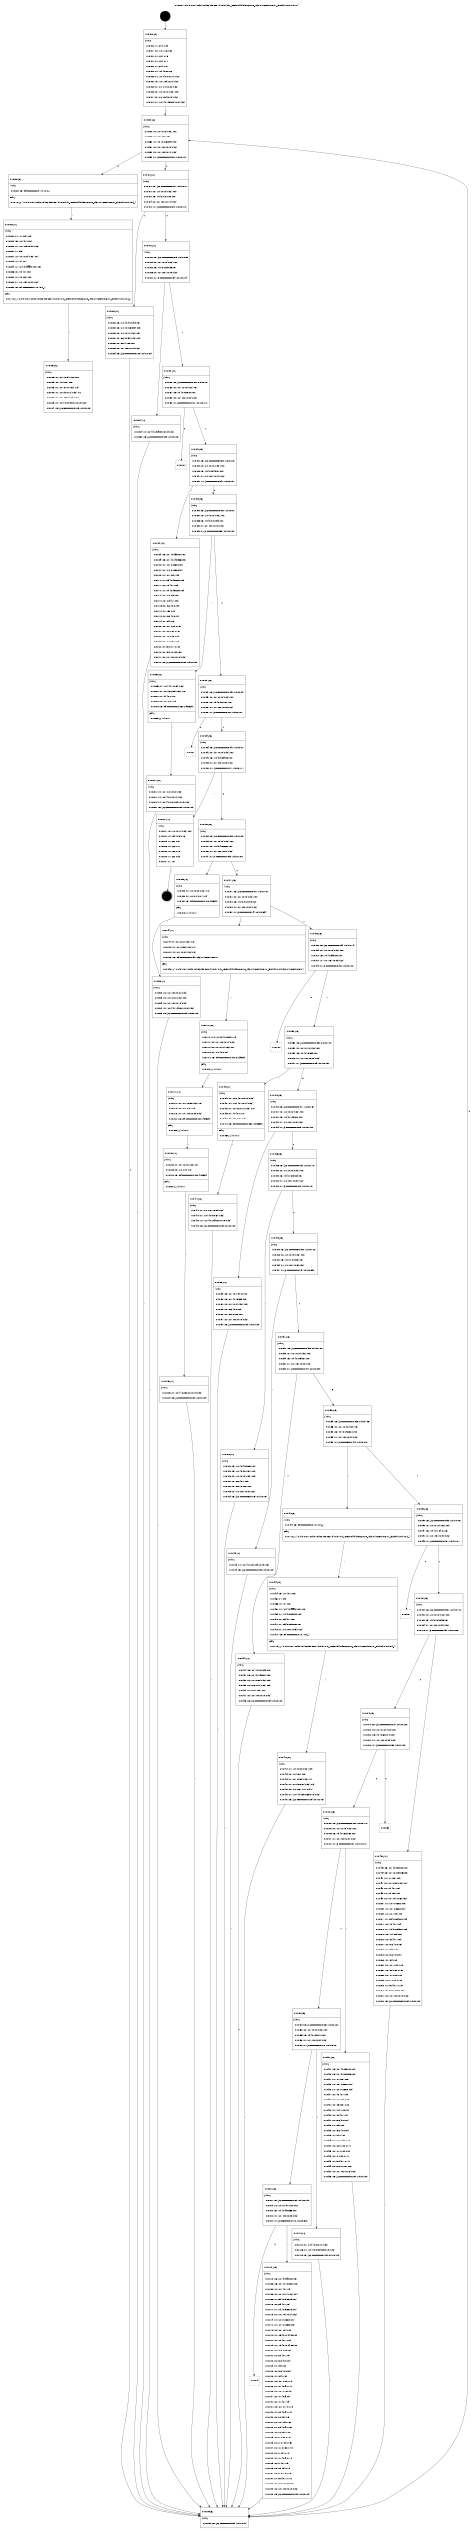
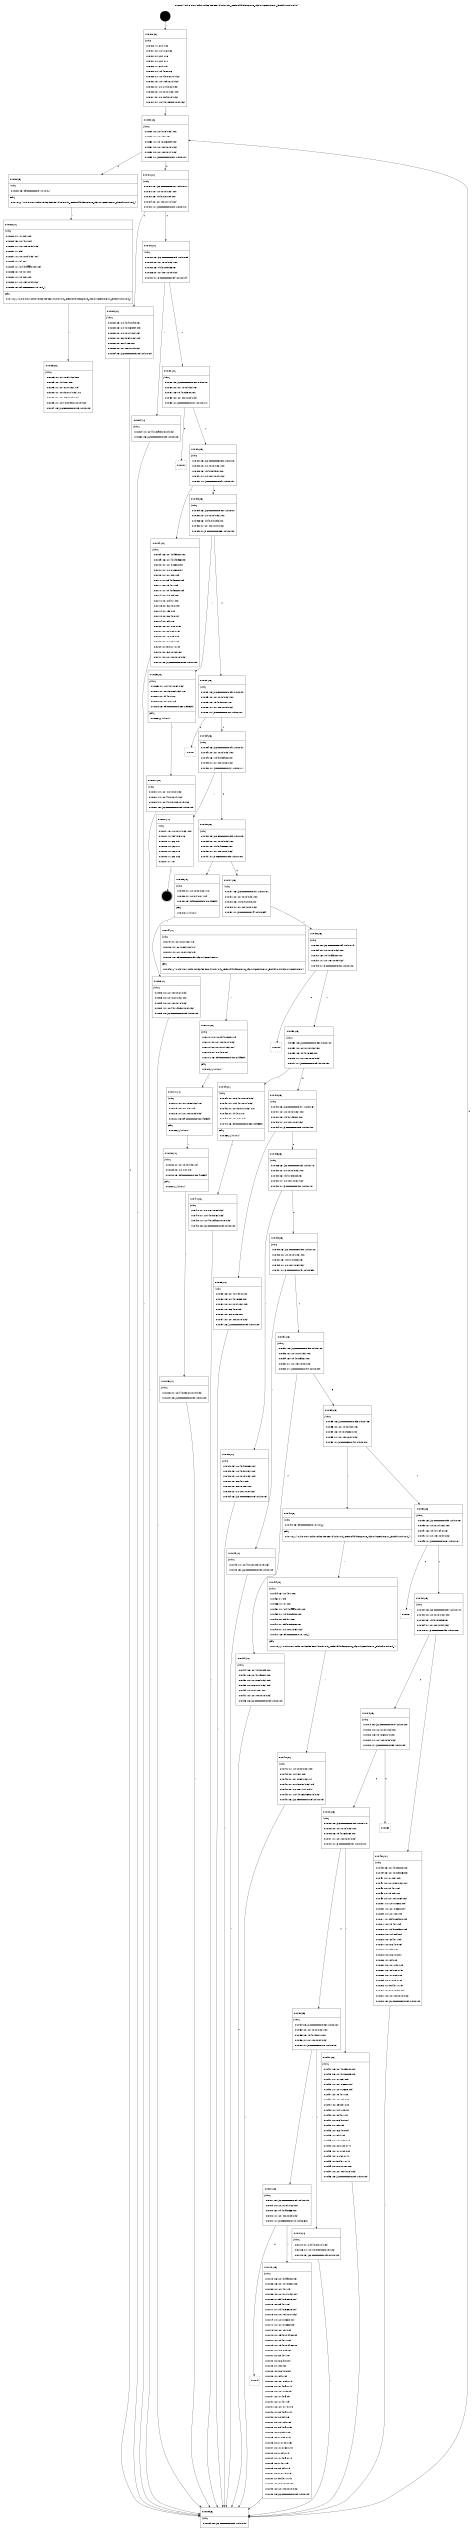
(240, 920) -> none
